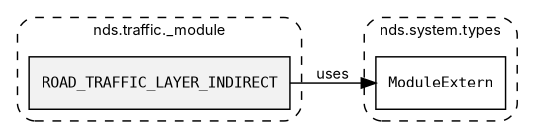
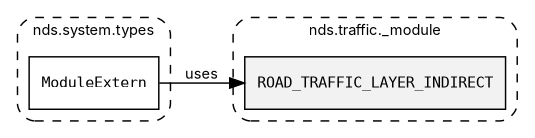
(325, 83) -> (194, 83)
